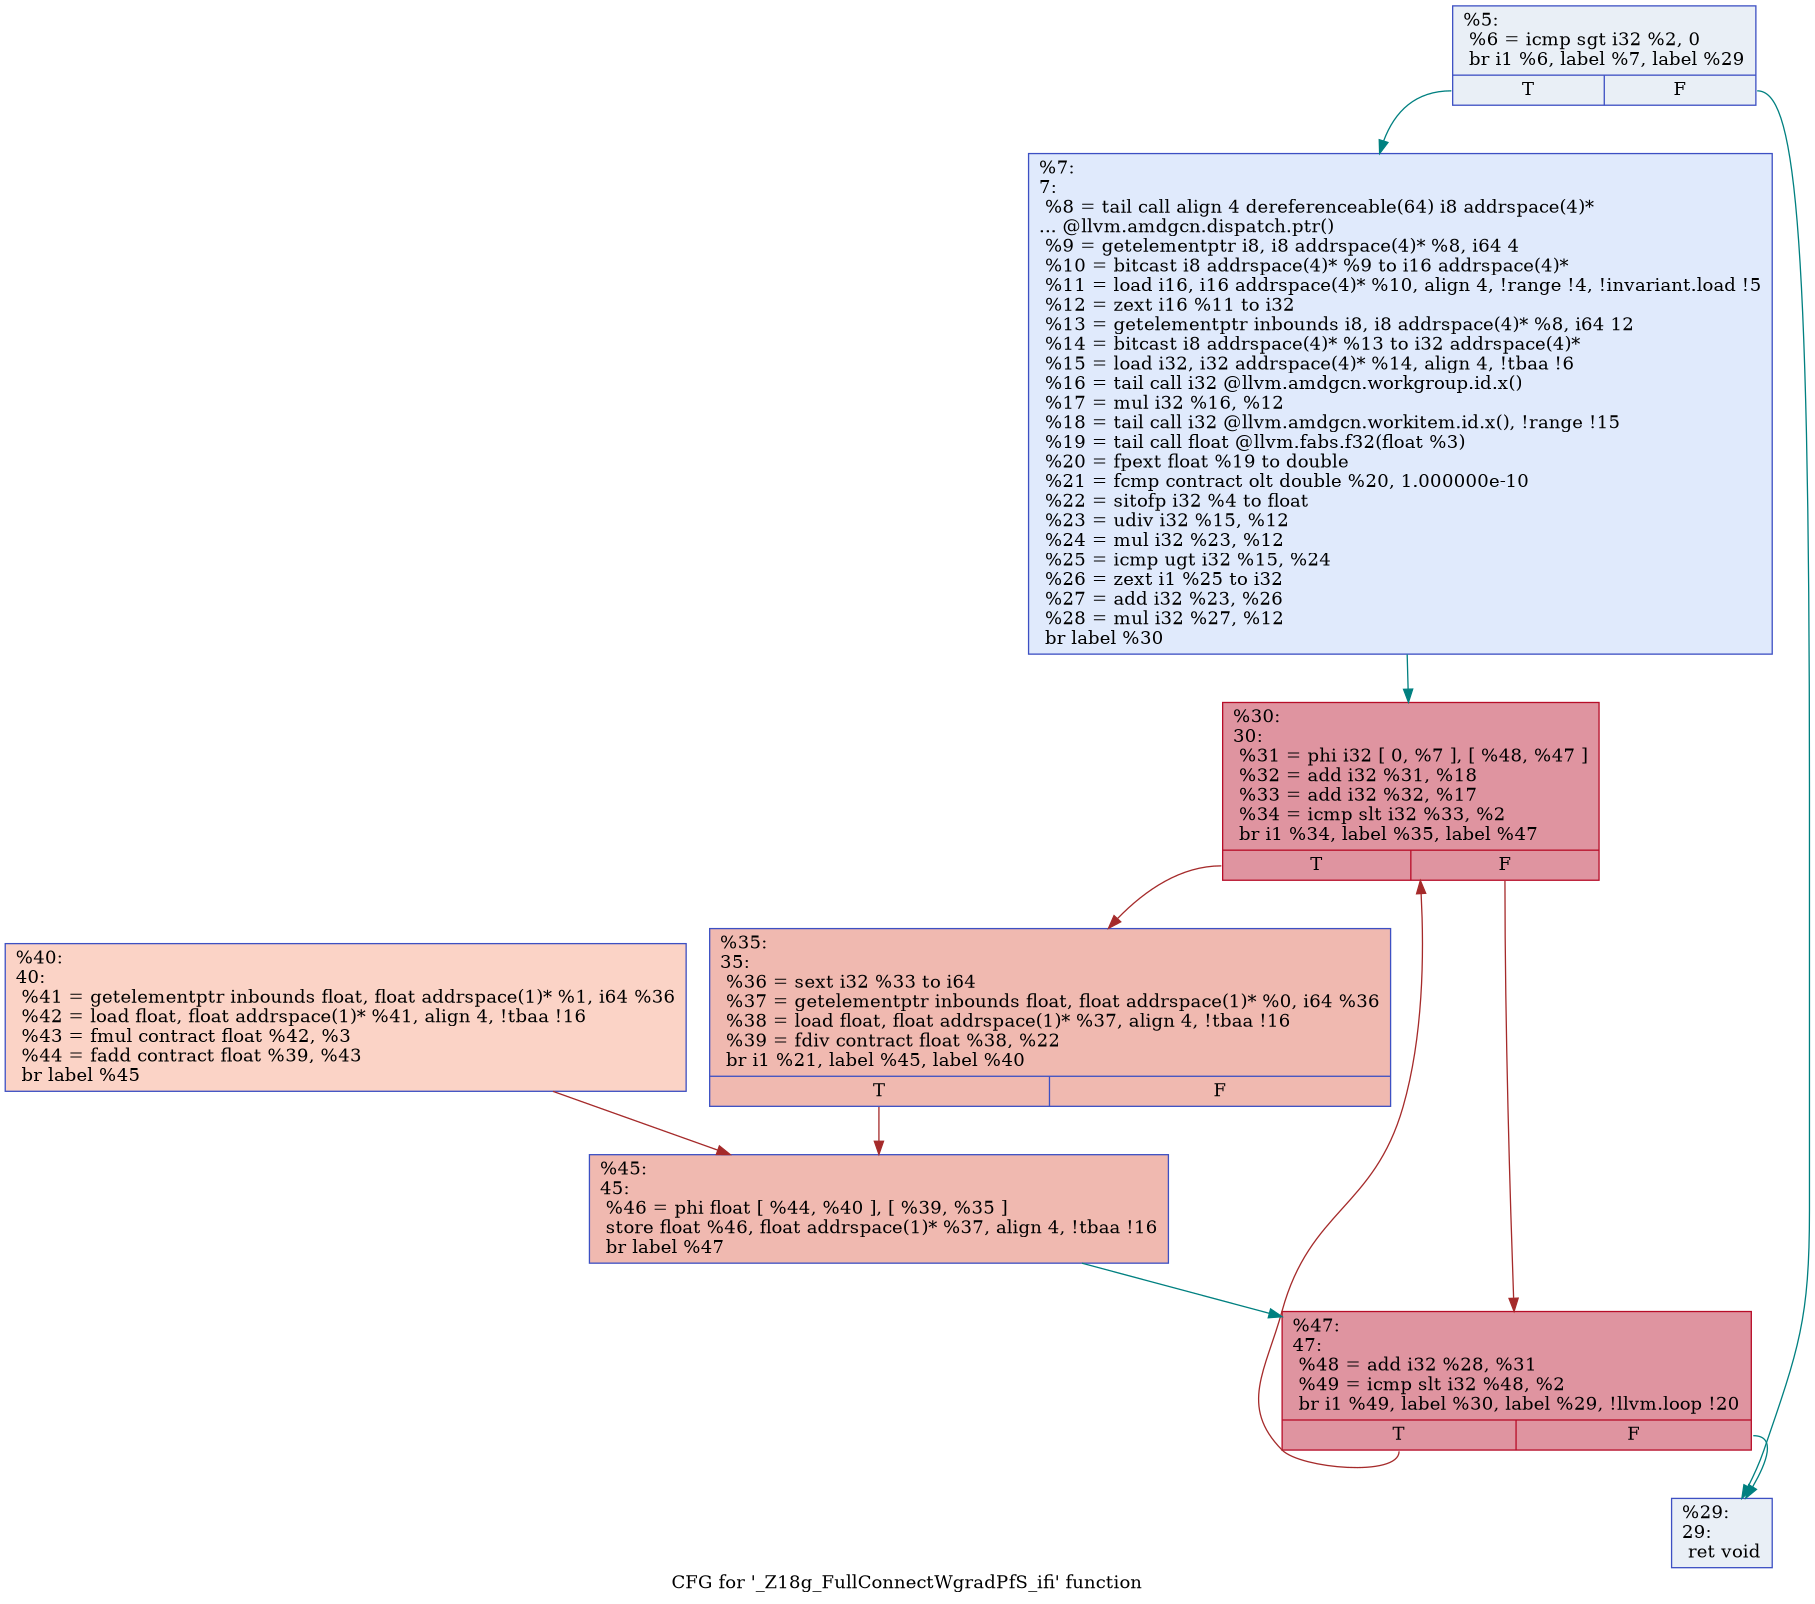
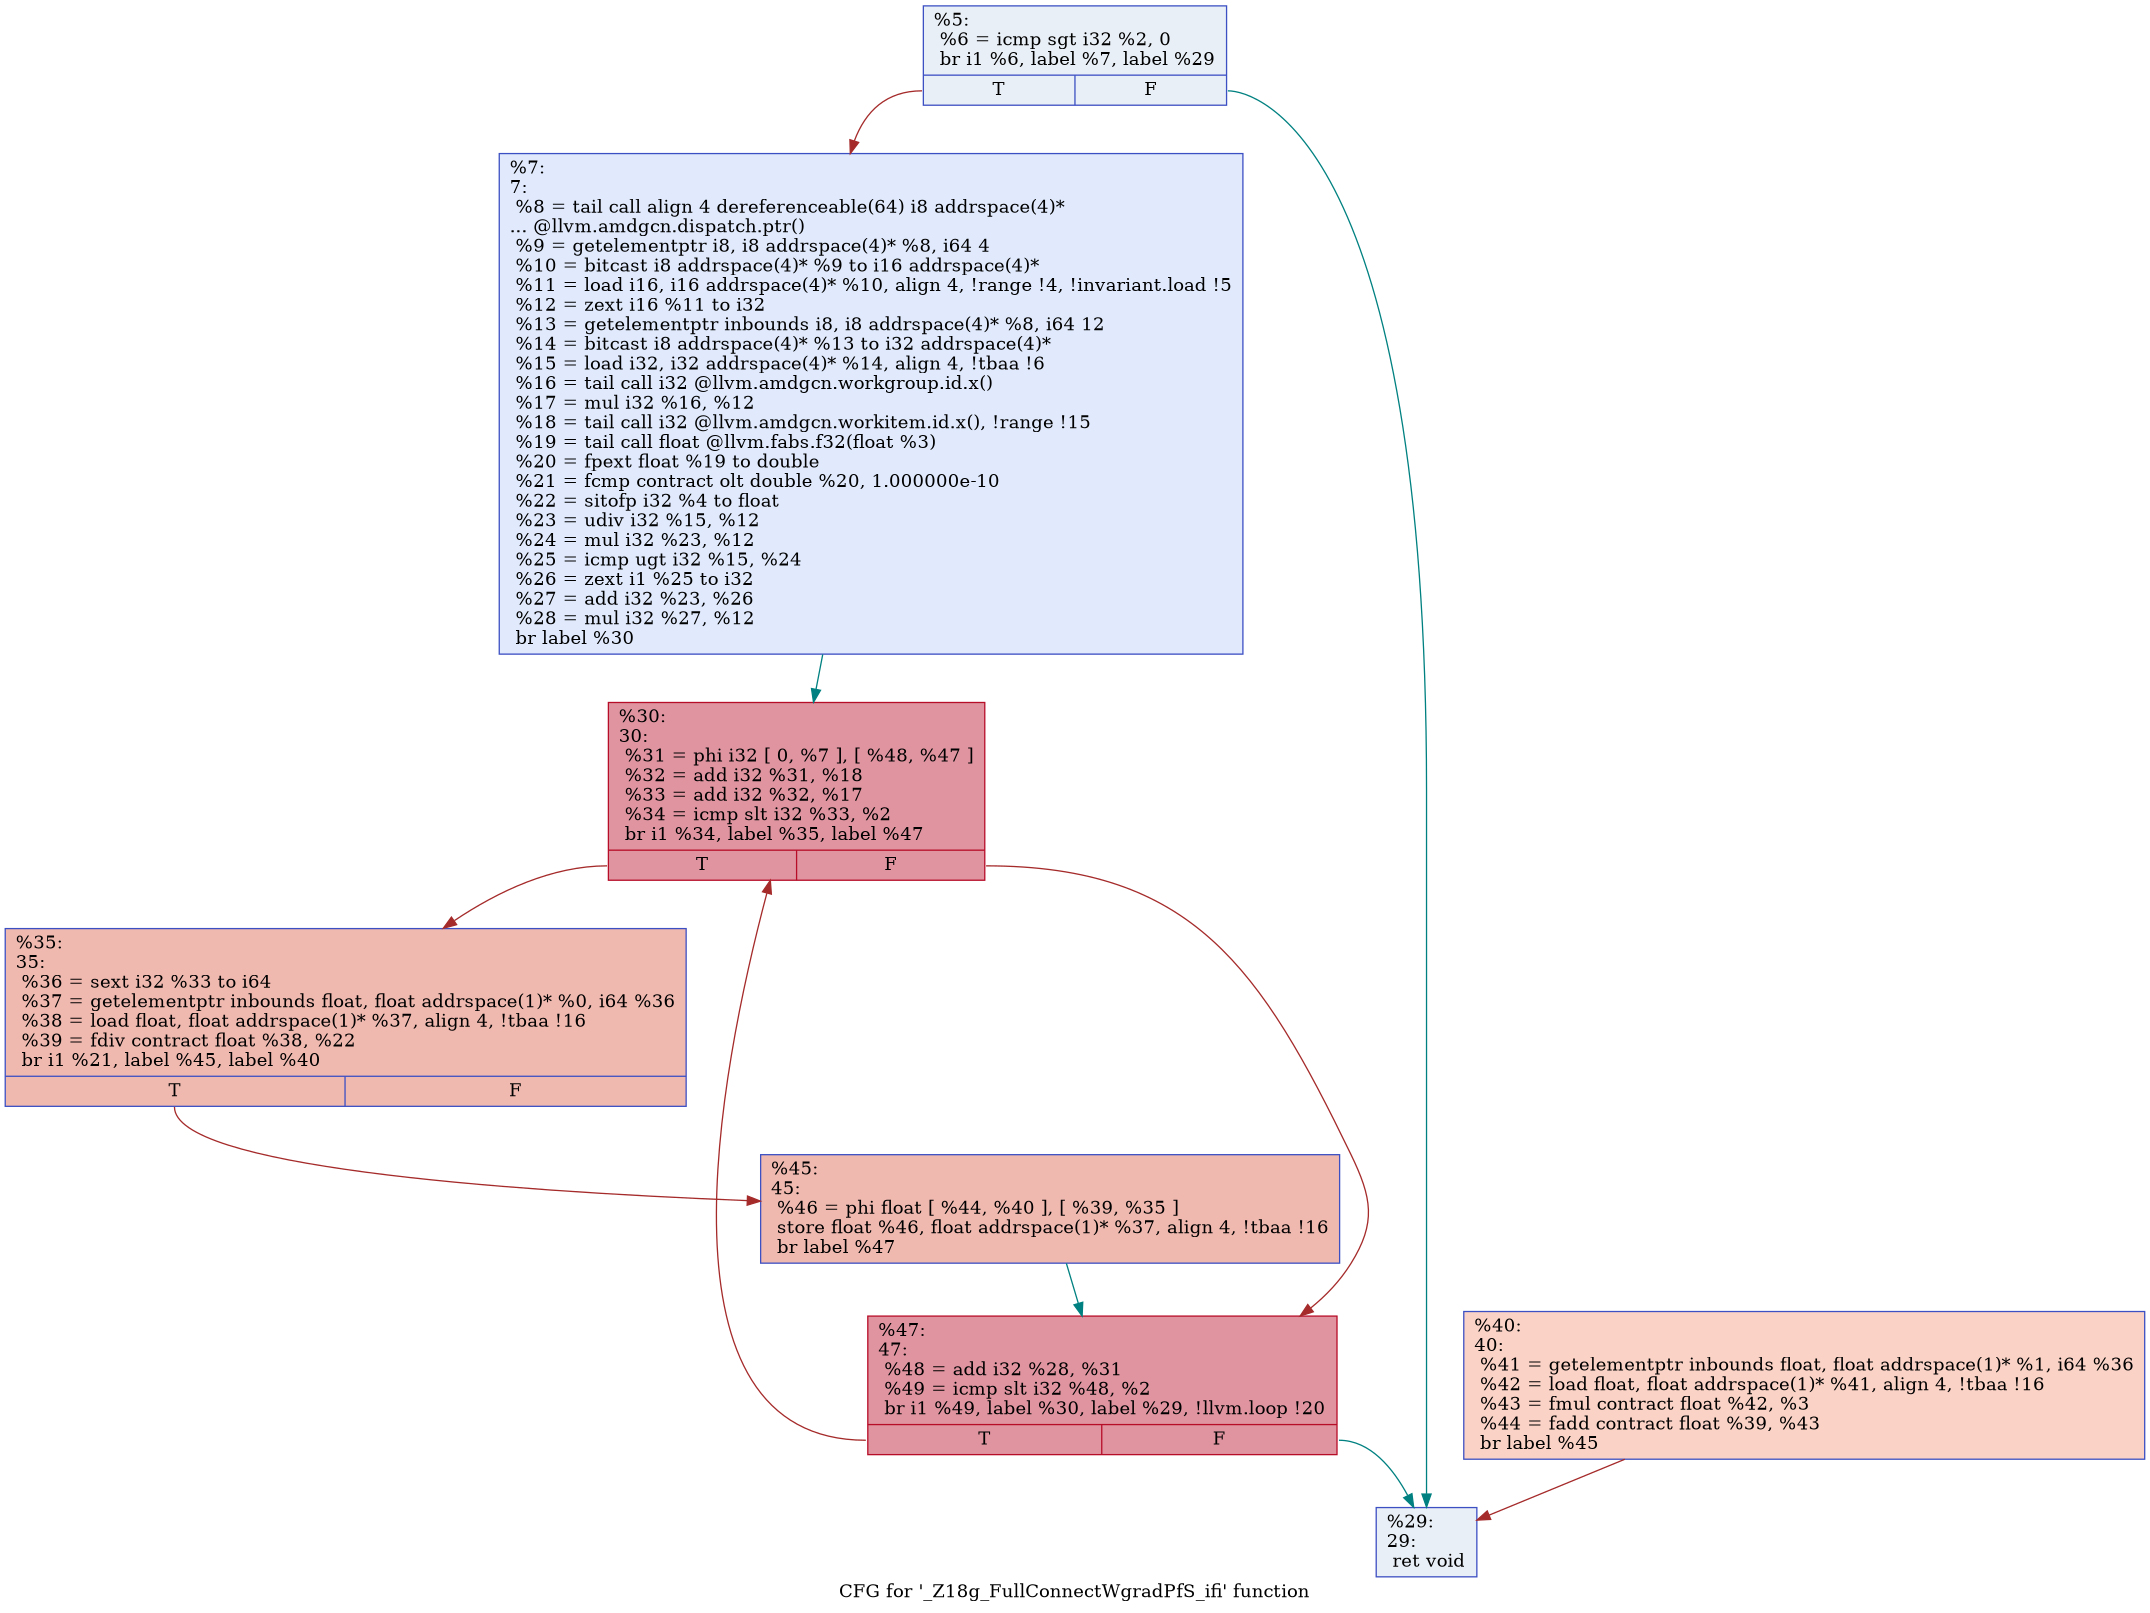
(1409, 104) -> (880, 104)
(635, 1121) -> (1557, 1487)
